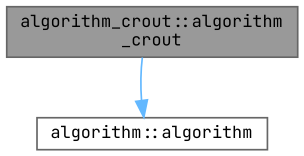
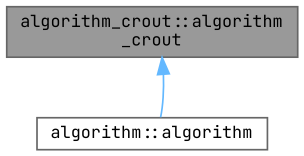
(141, 79) -> (163, 96)
